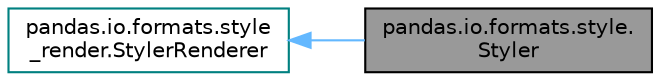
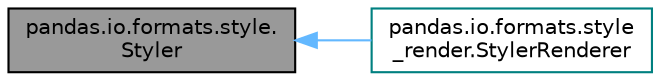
(338, 40) -> (344, 40)
